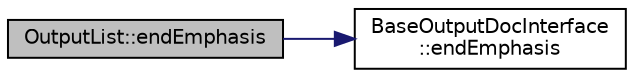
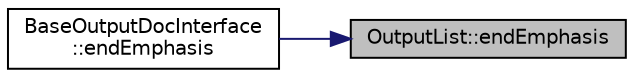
(309, 39) -> (305, 39)
